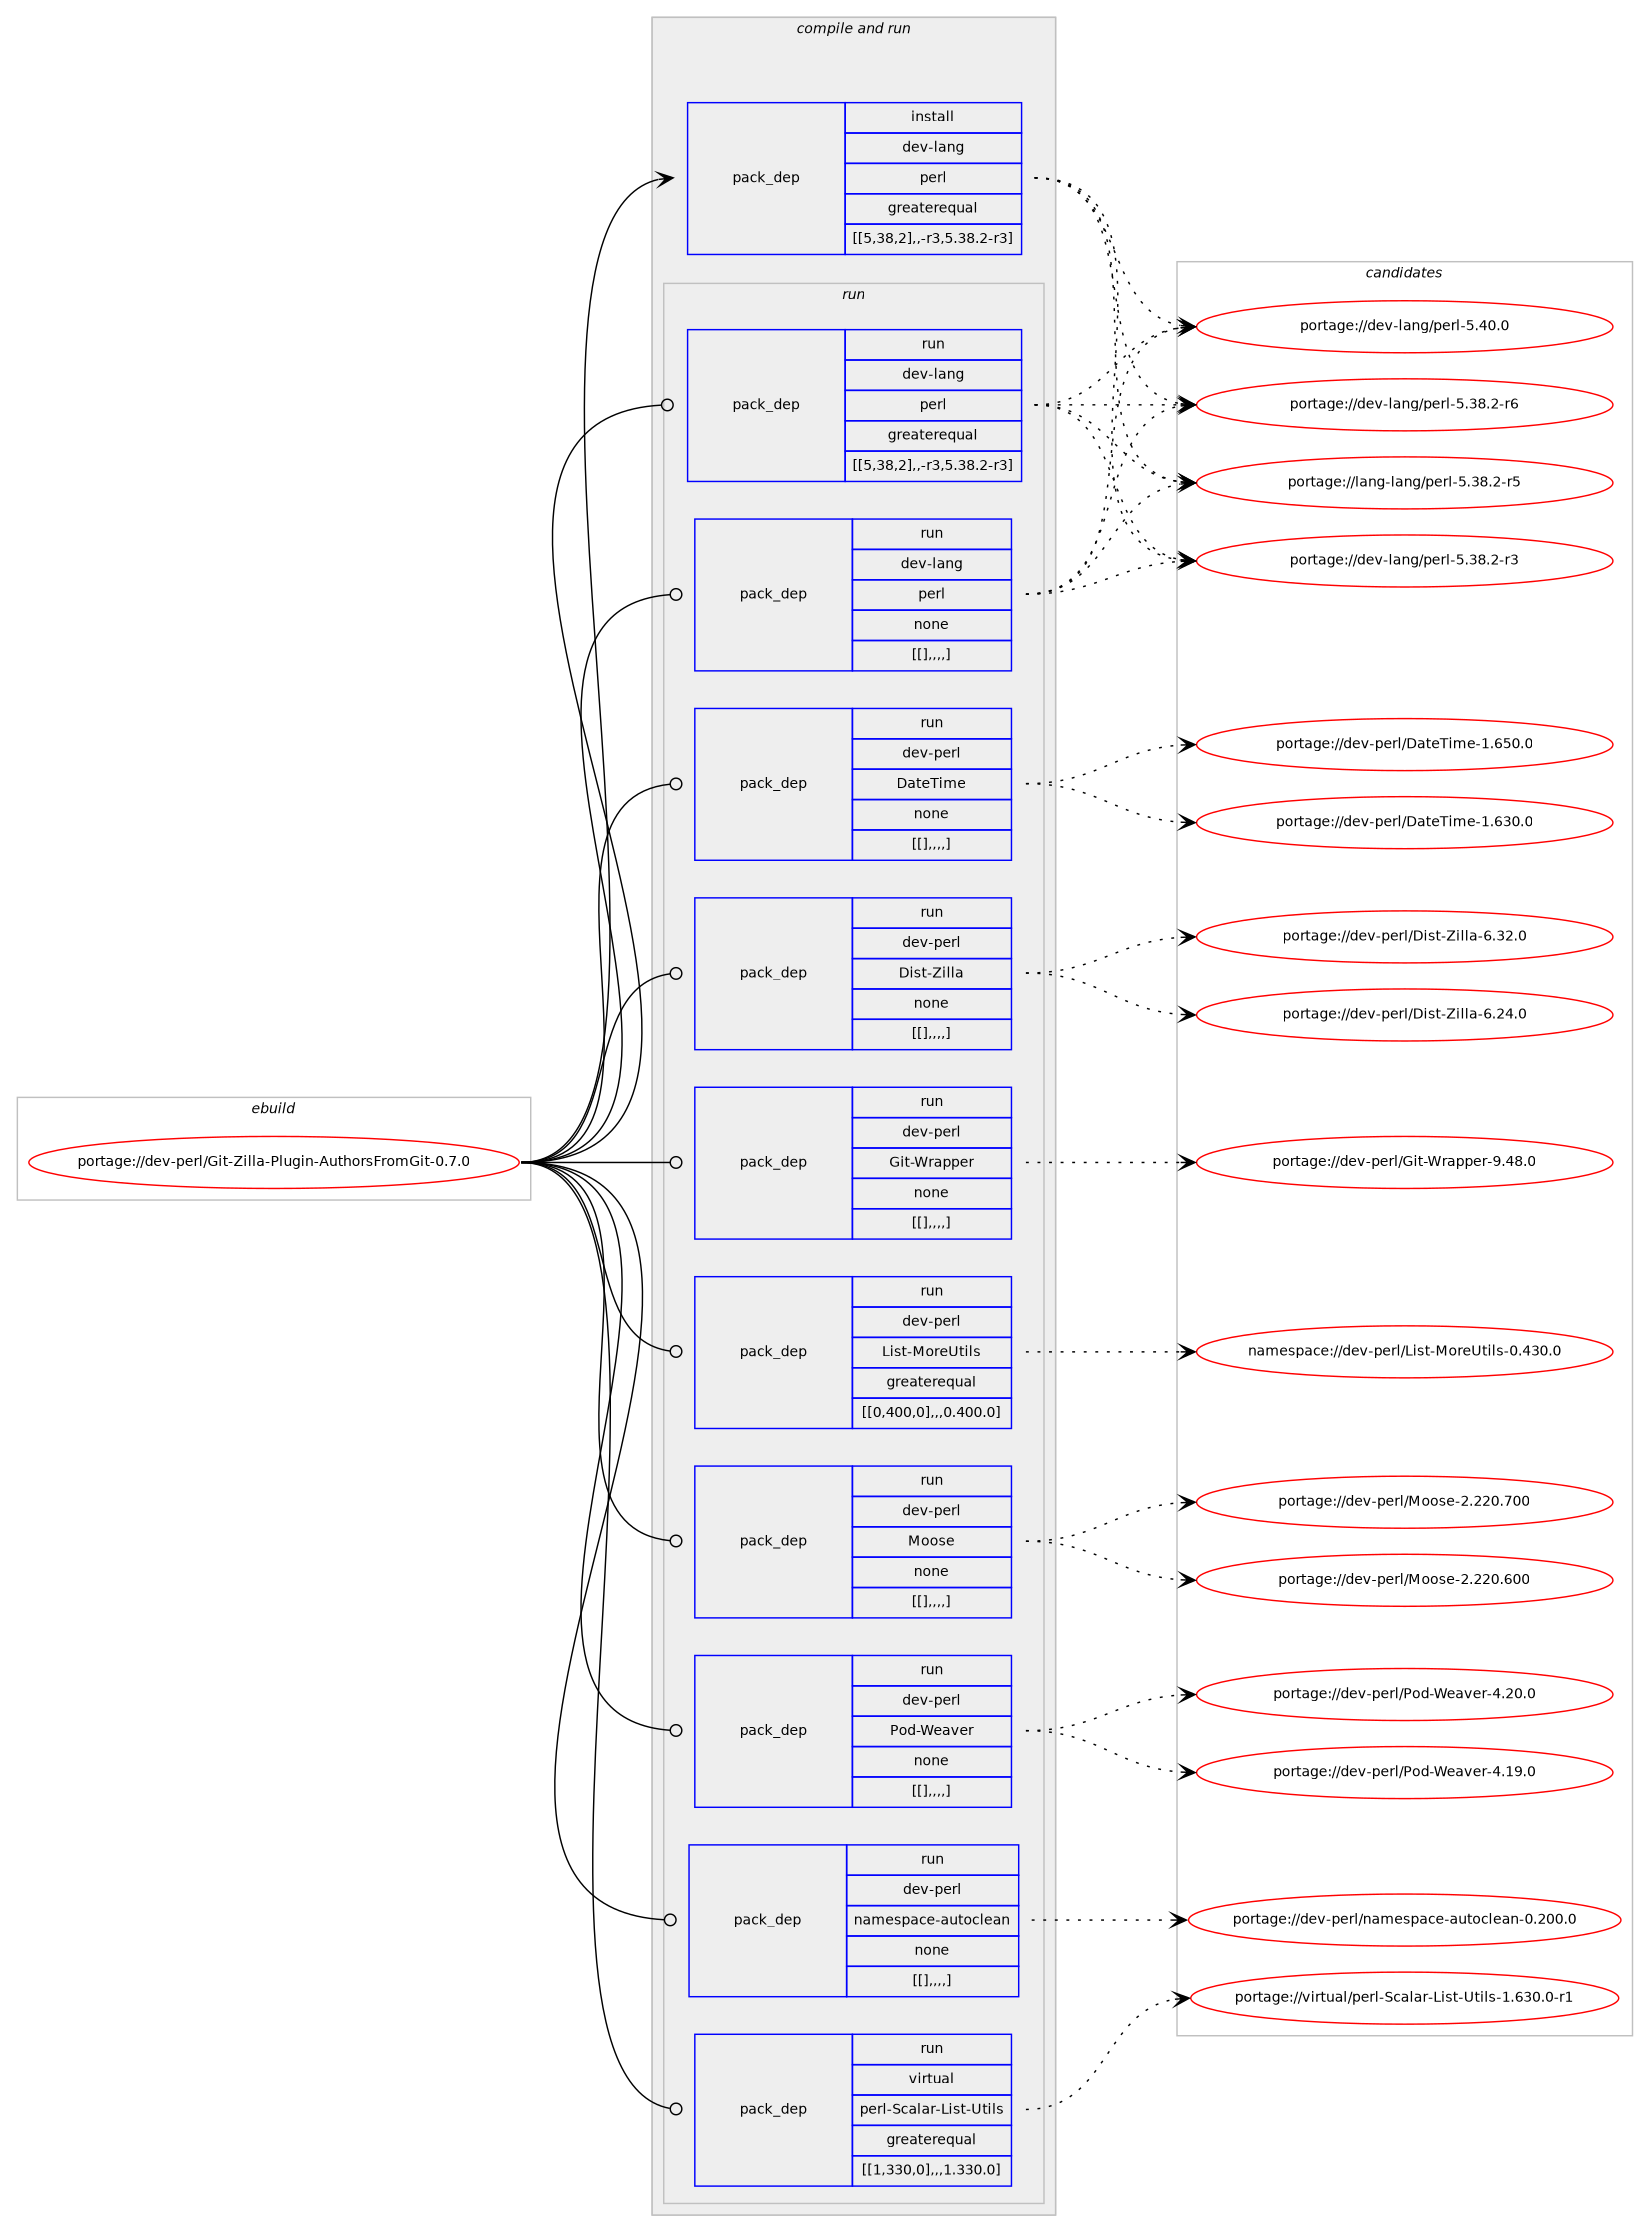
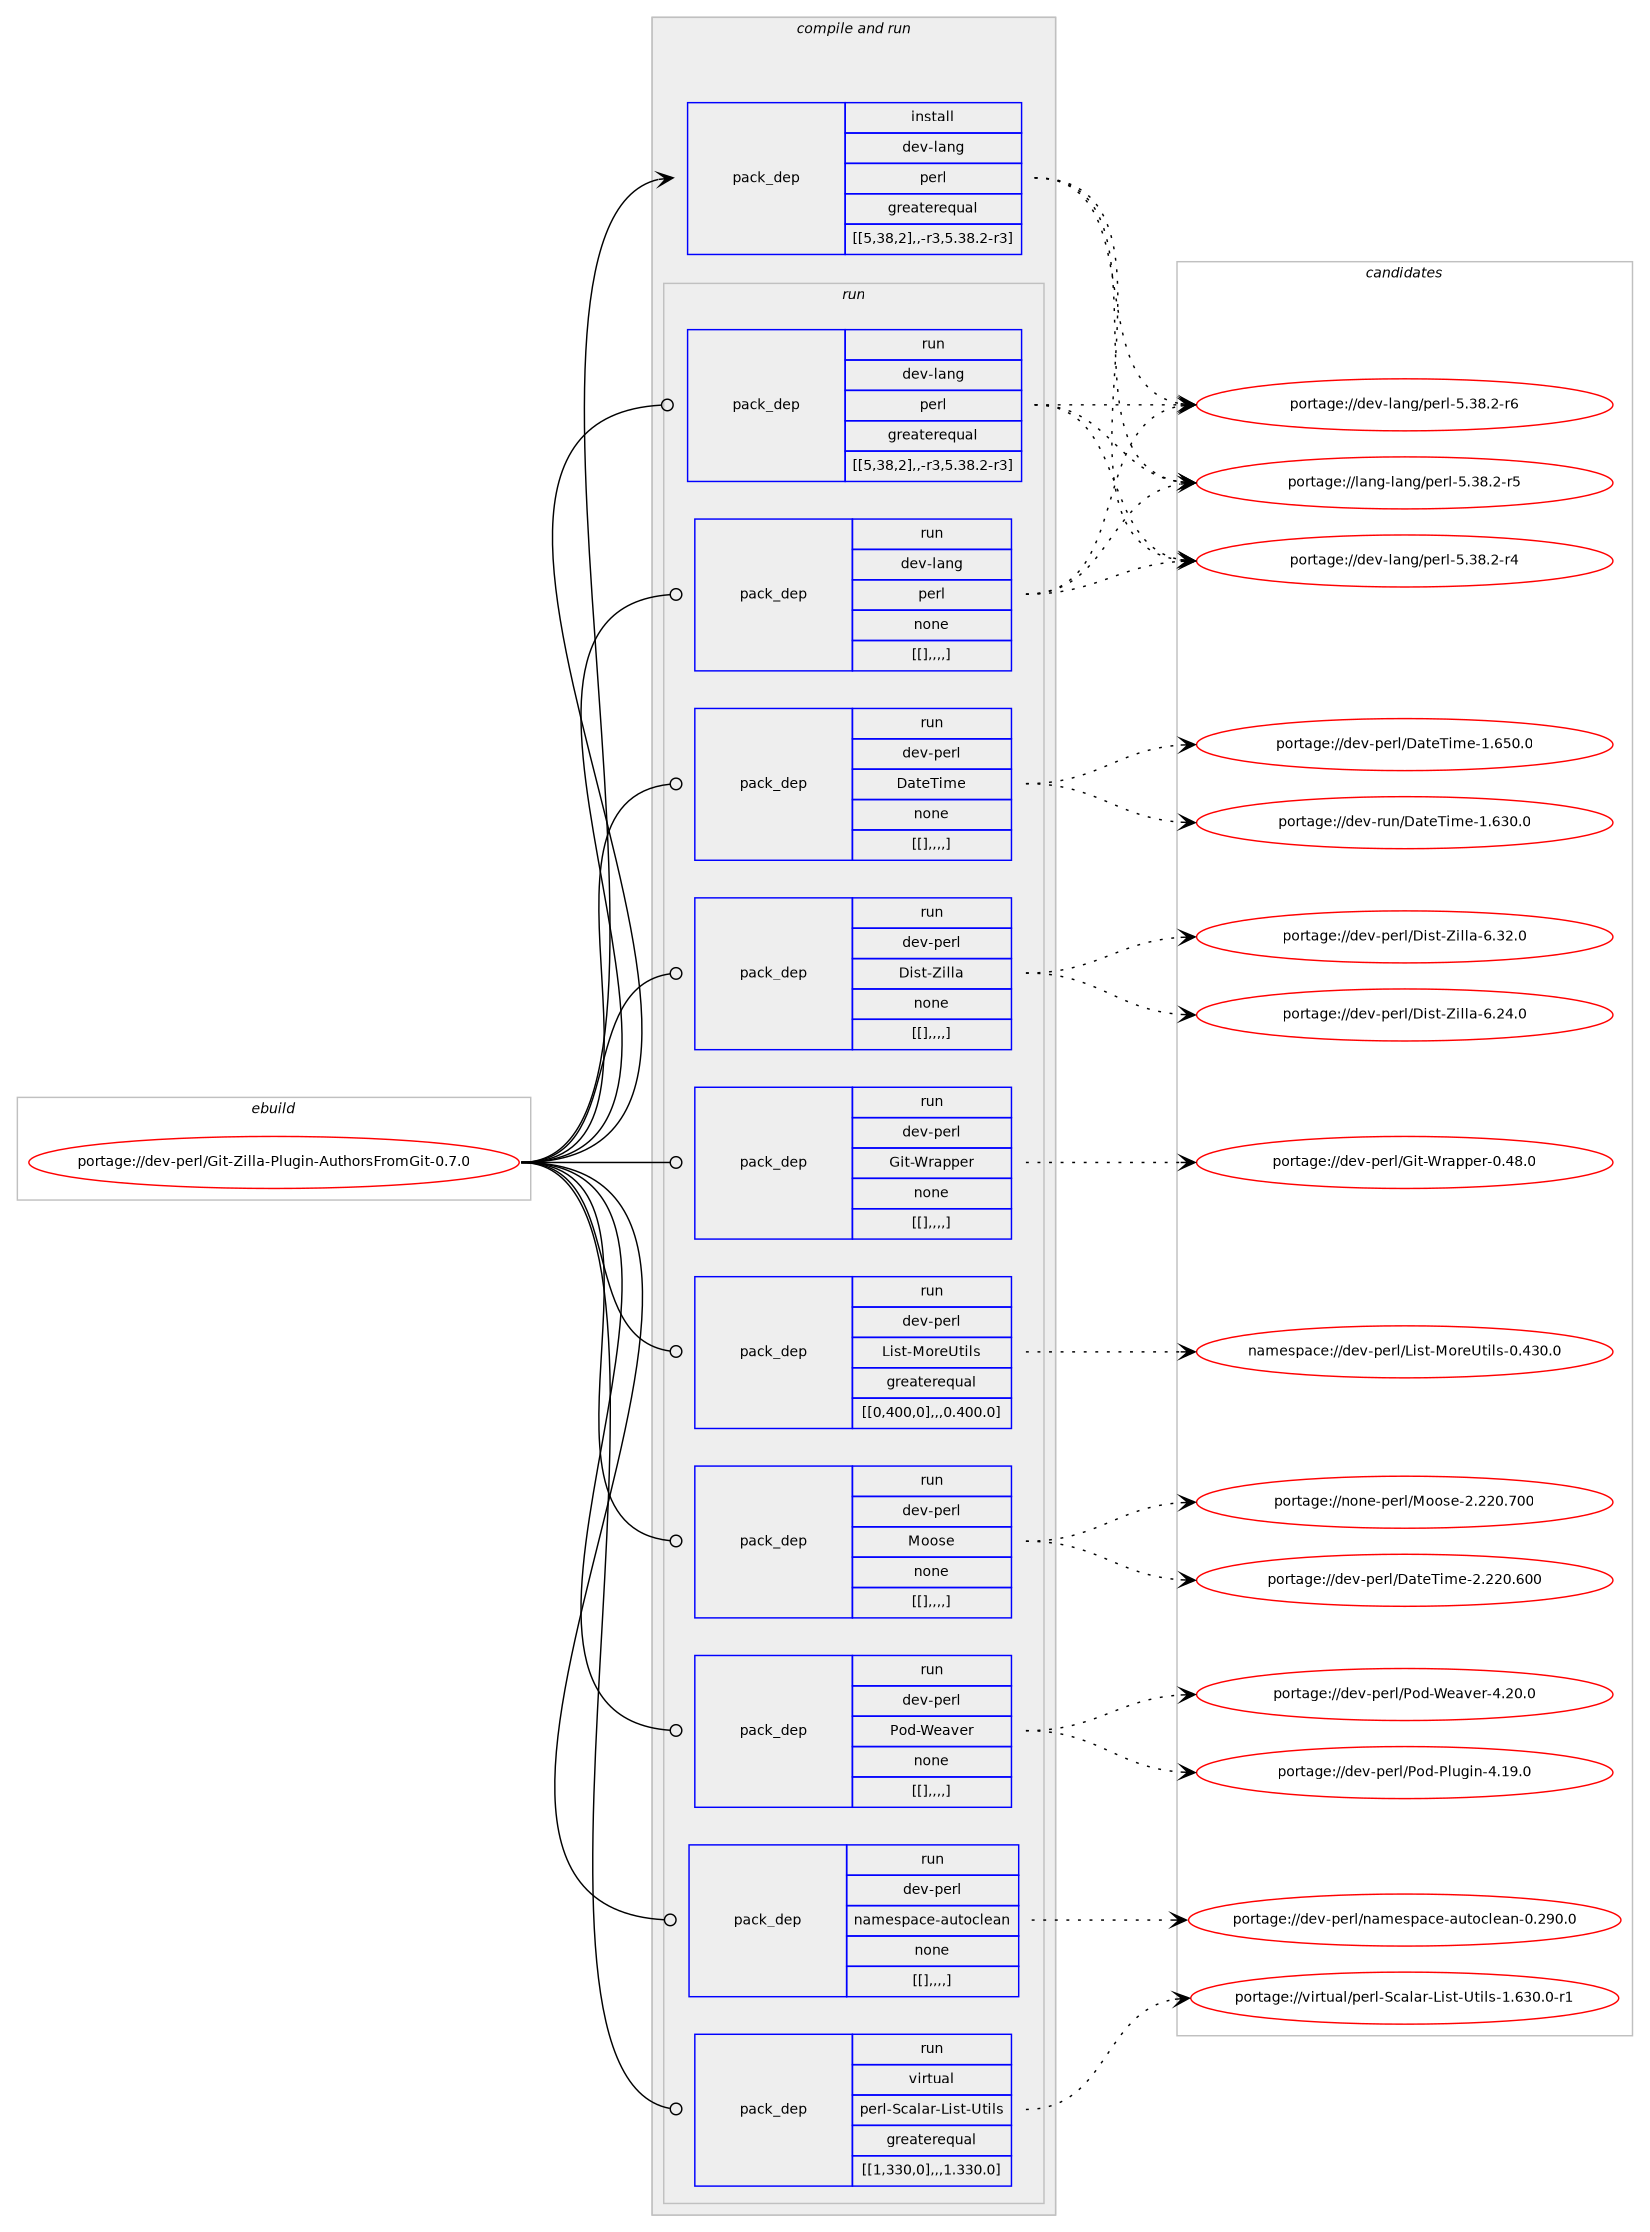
(1405, 327) -> none
(1405, 561) -> (1405, 561)
(1405, 823) -> (1405, 823)
(1405, 1162) -> (1405, 1162)
(1405, 1502) -> (1405, 1502)
(1405, 1580) -> (1405, 1580)
(1405, 1773) -> (1405, 1773)
(1405, 1920) -> (1405, 1920)
